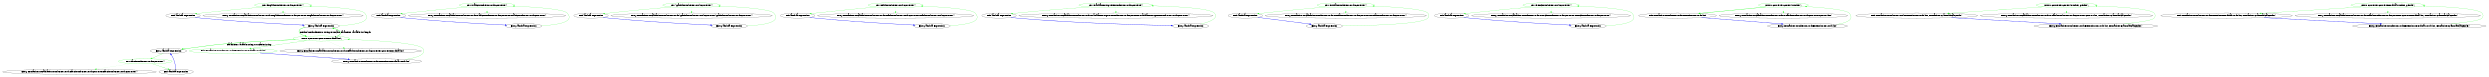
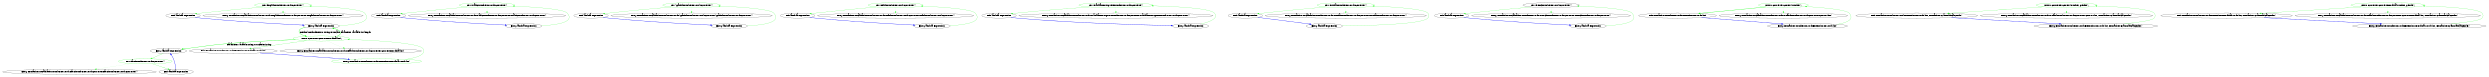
(1551, 5) -> (1551, 5)
(233, 51) -> (233, 51)
(377, 61) -> (377, 61)
